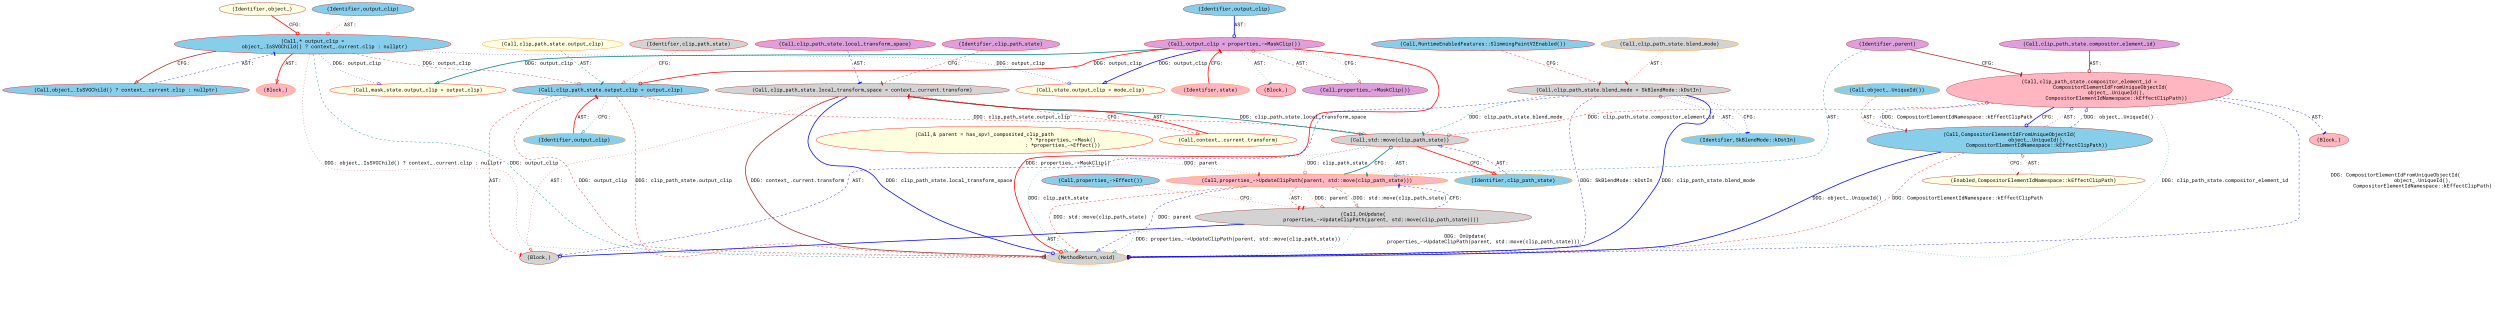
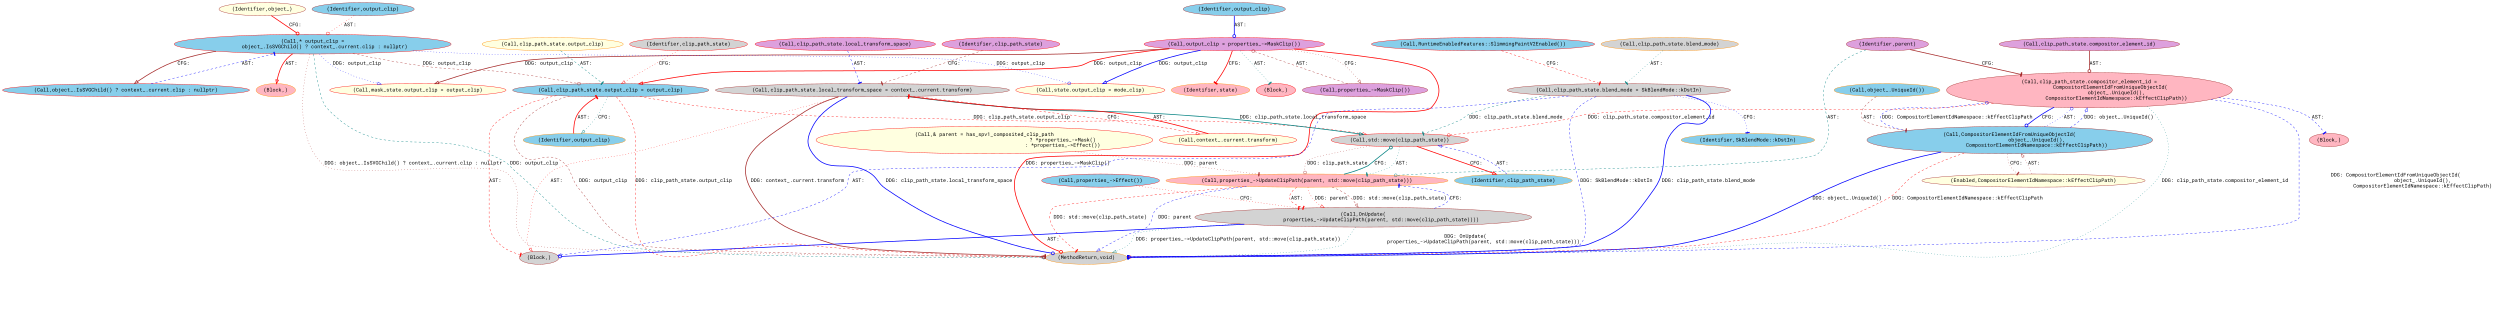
(876, 55) -> (876, 55)
(1209, 66) -> (1226, 67)
(1645, 66) -> (1645, 66)
(906, 71) -> (906, 71)
(1698, 107) -> none
(1127, 163) -> none
